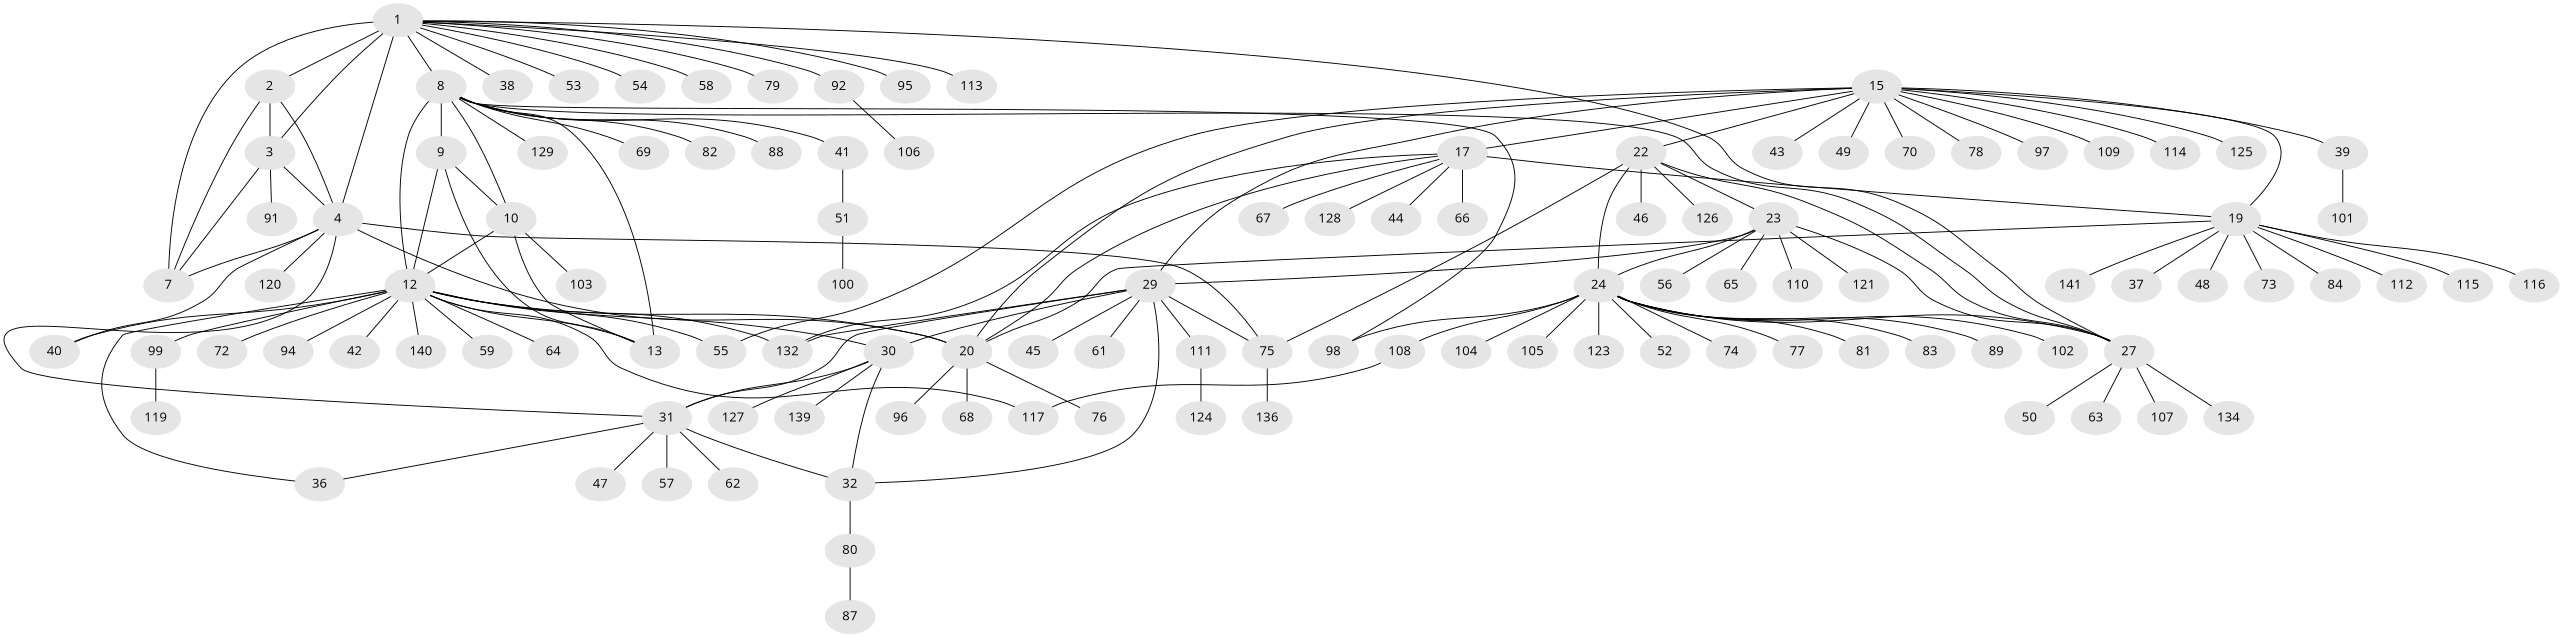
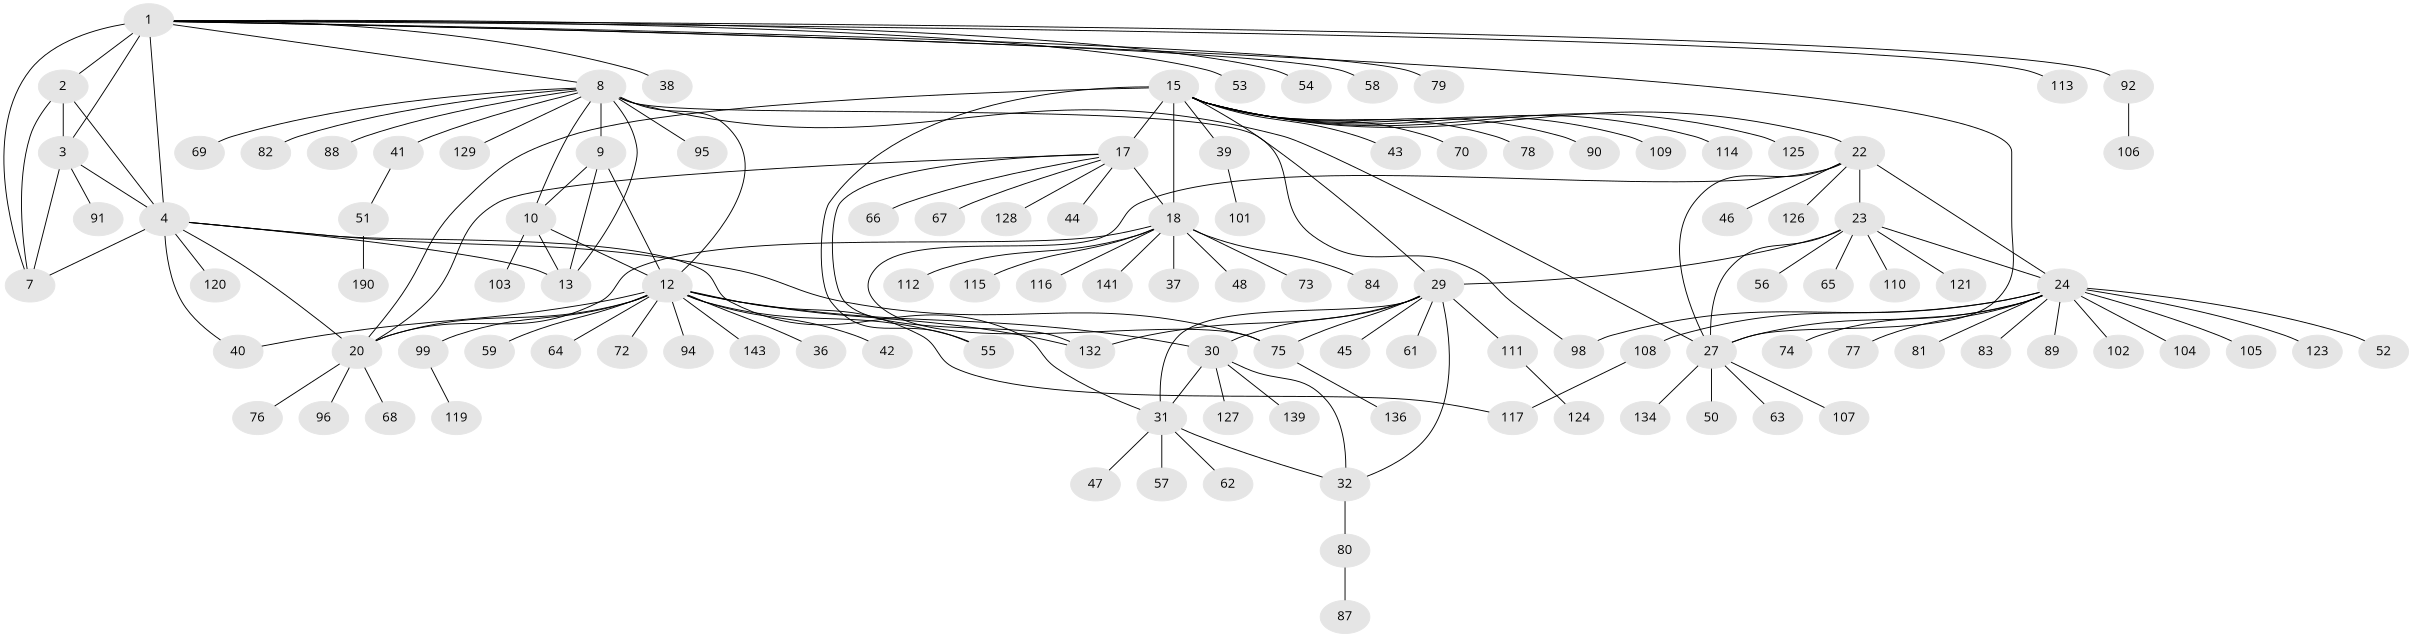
(657, 32) -> (658, 124)
(1844, 153) -> none
(2043, 153) -> (1595, 153)
(2236, 219) -> (1174, 219)
(843, 285) -> (363, 285)
(532, 319) -> (414, 247)
(421, 352) -> (755, 352)
(493, 451) -> none
